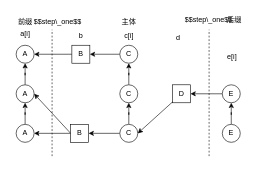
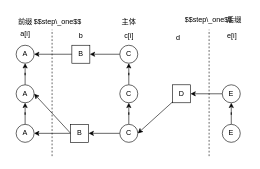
(232, 57) -> (232, 36)
